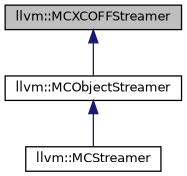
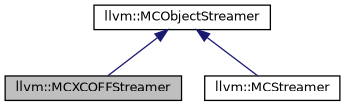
(93, 59) -> (133, 57)
